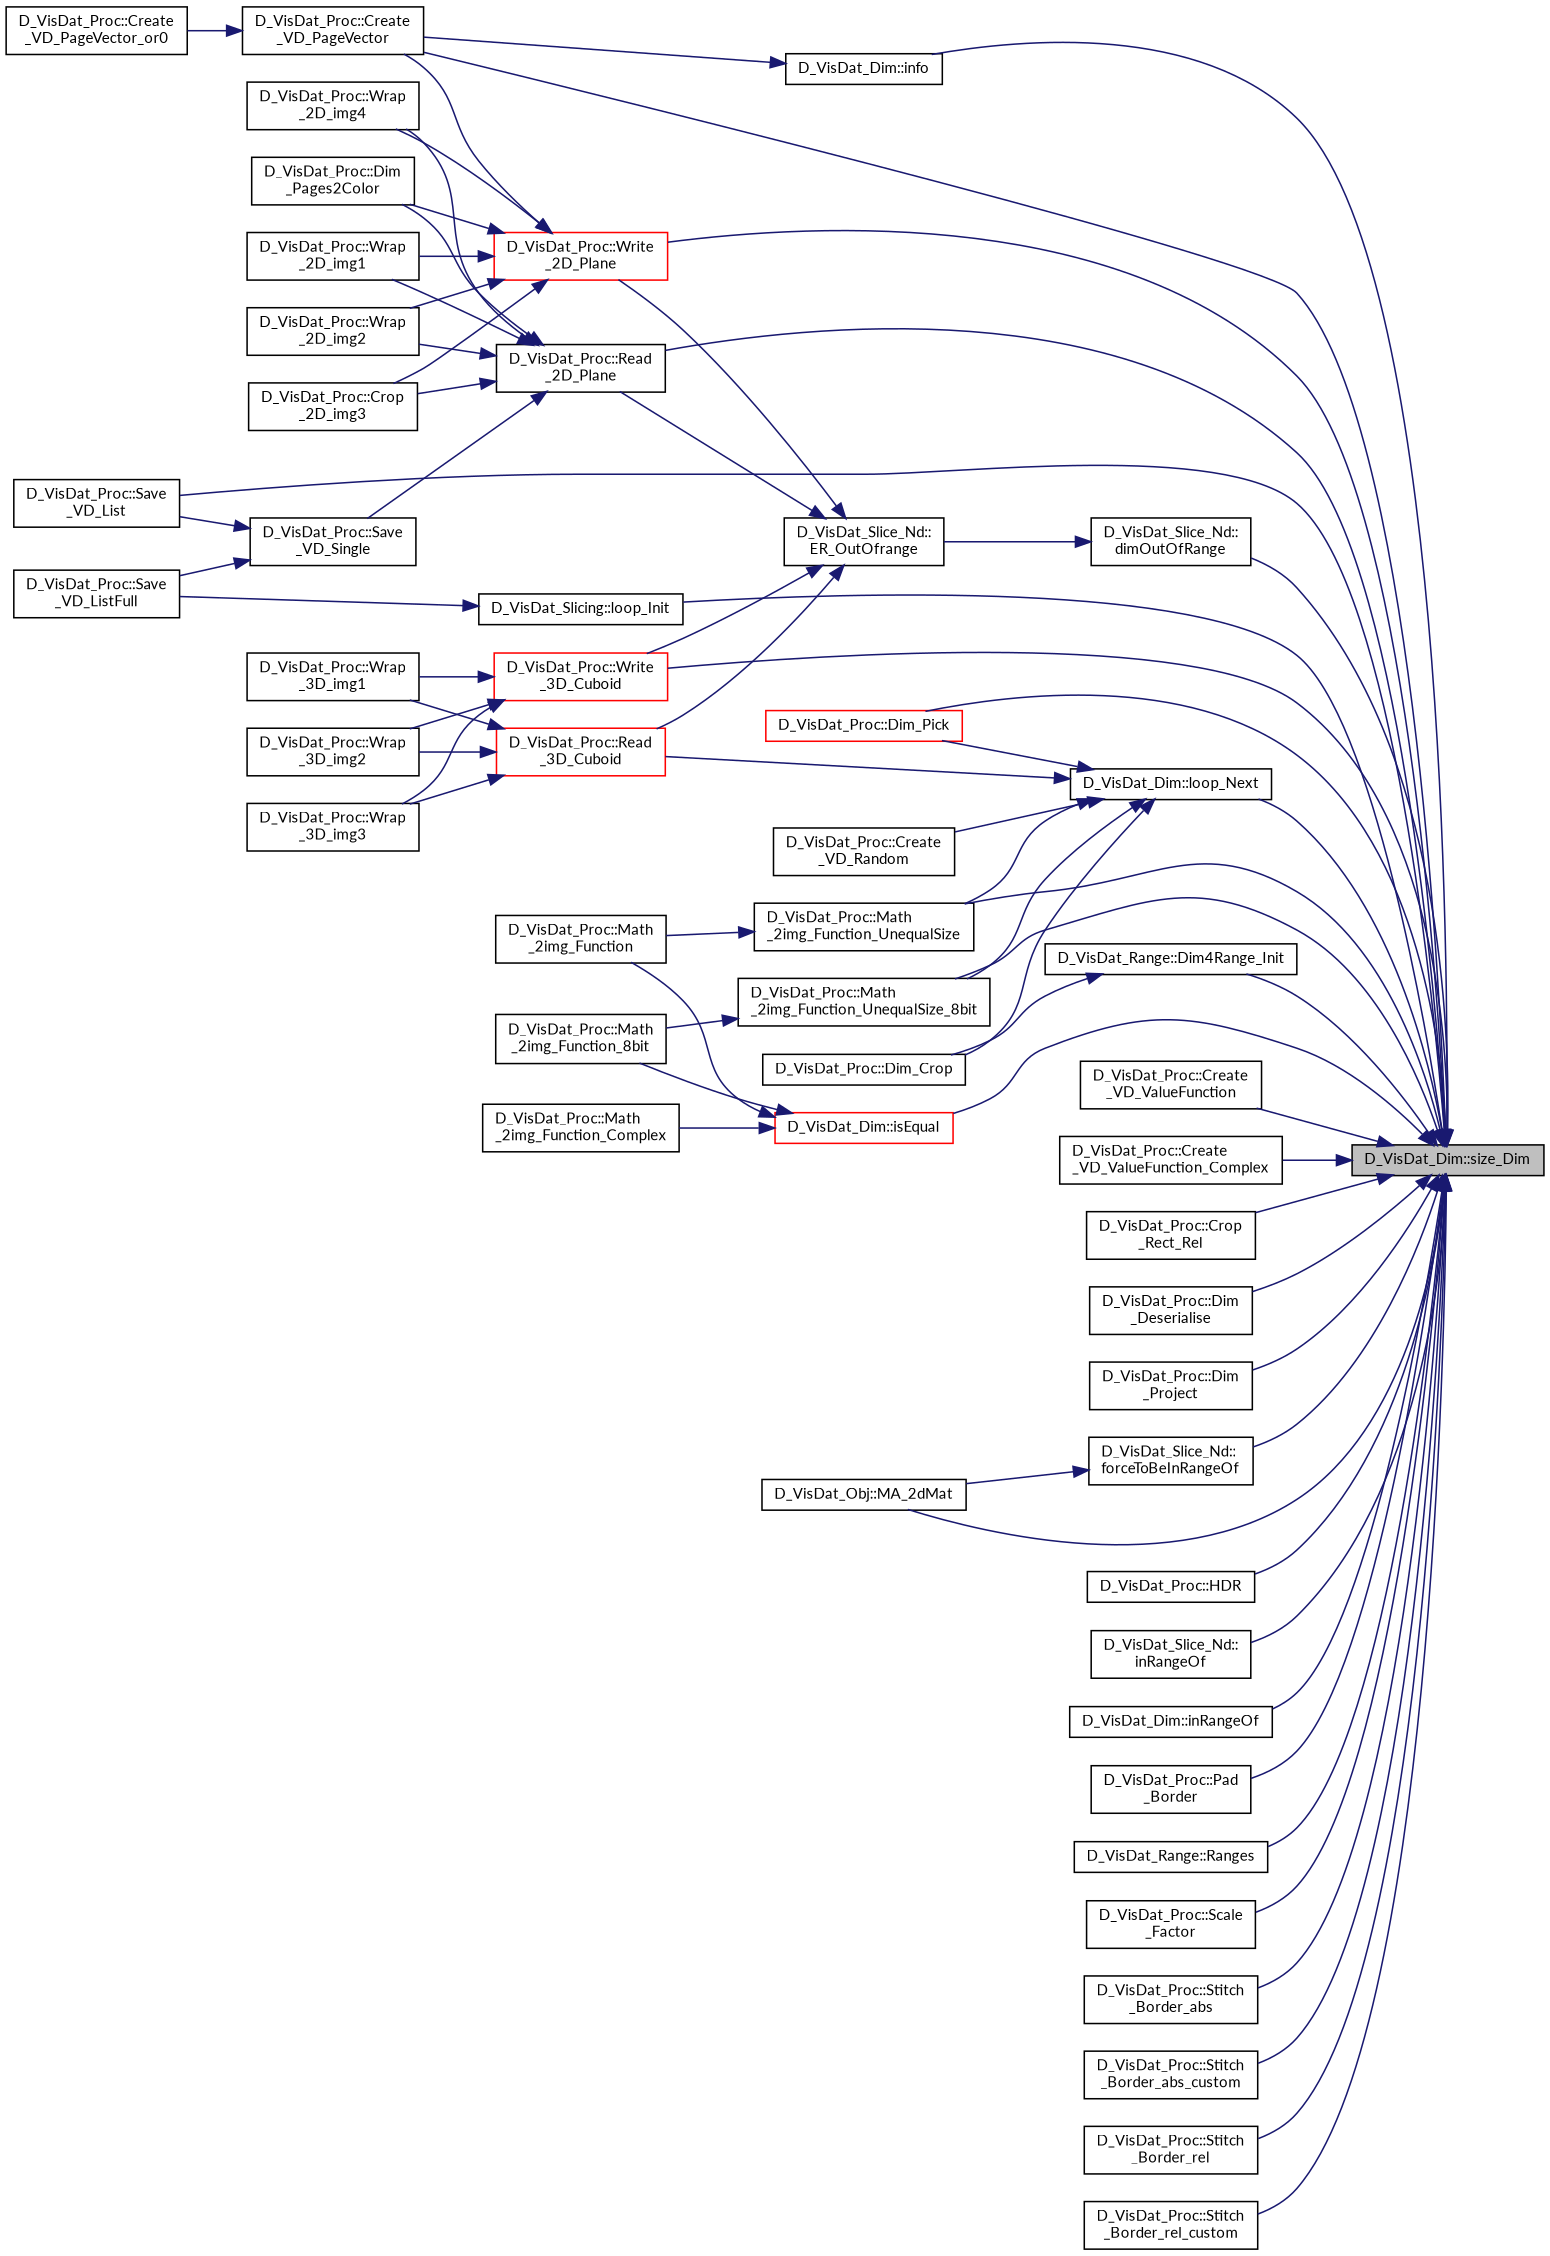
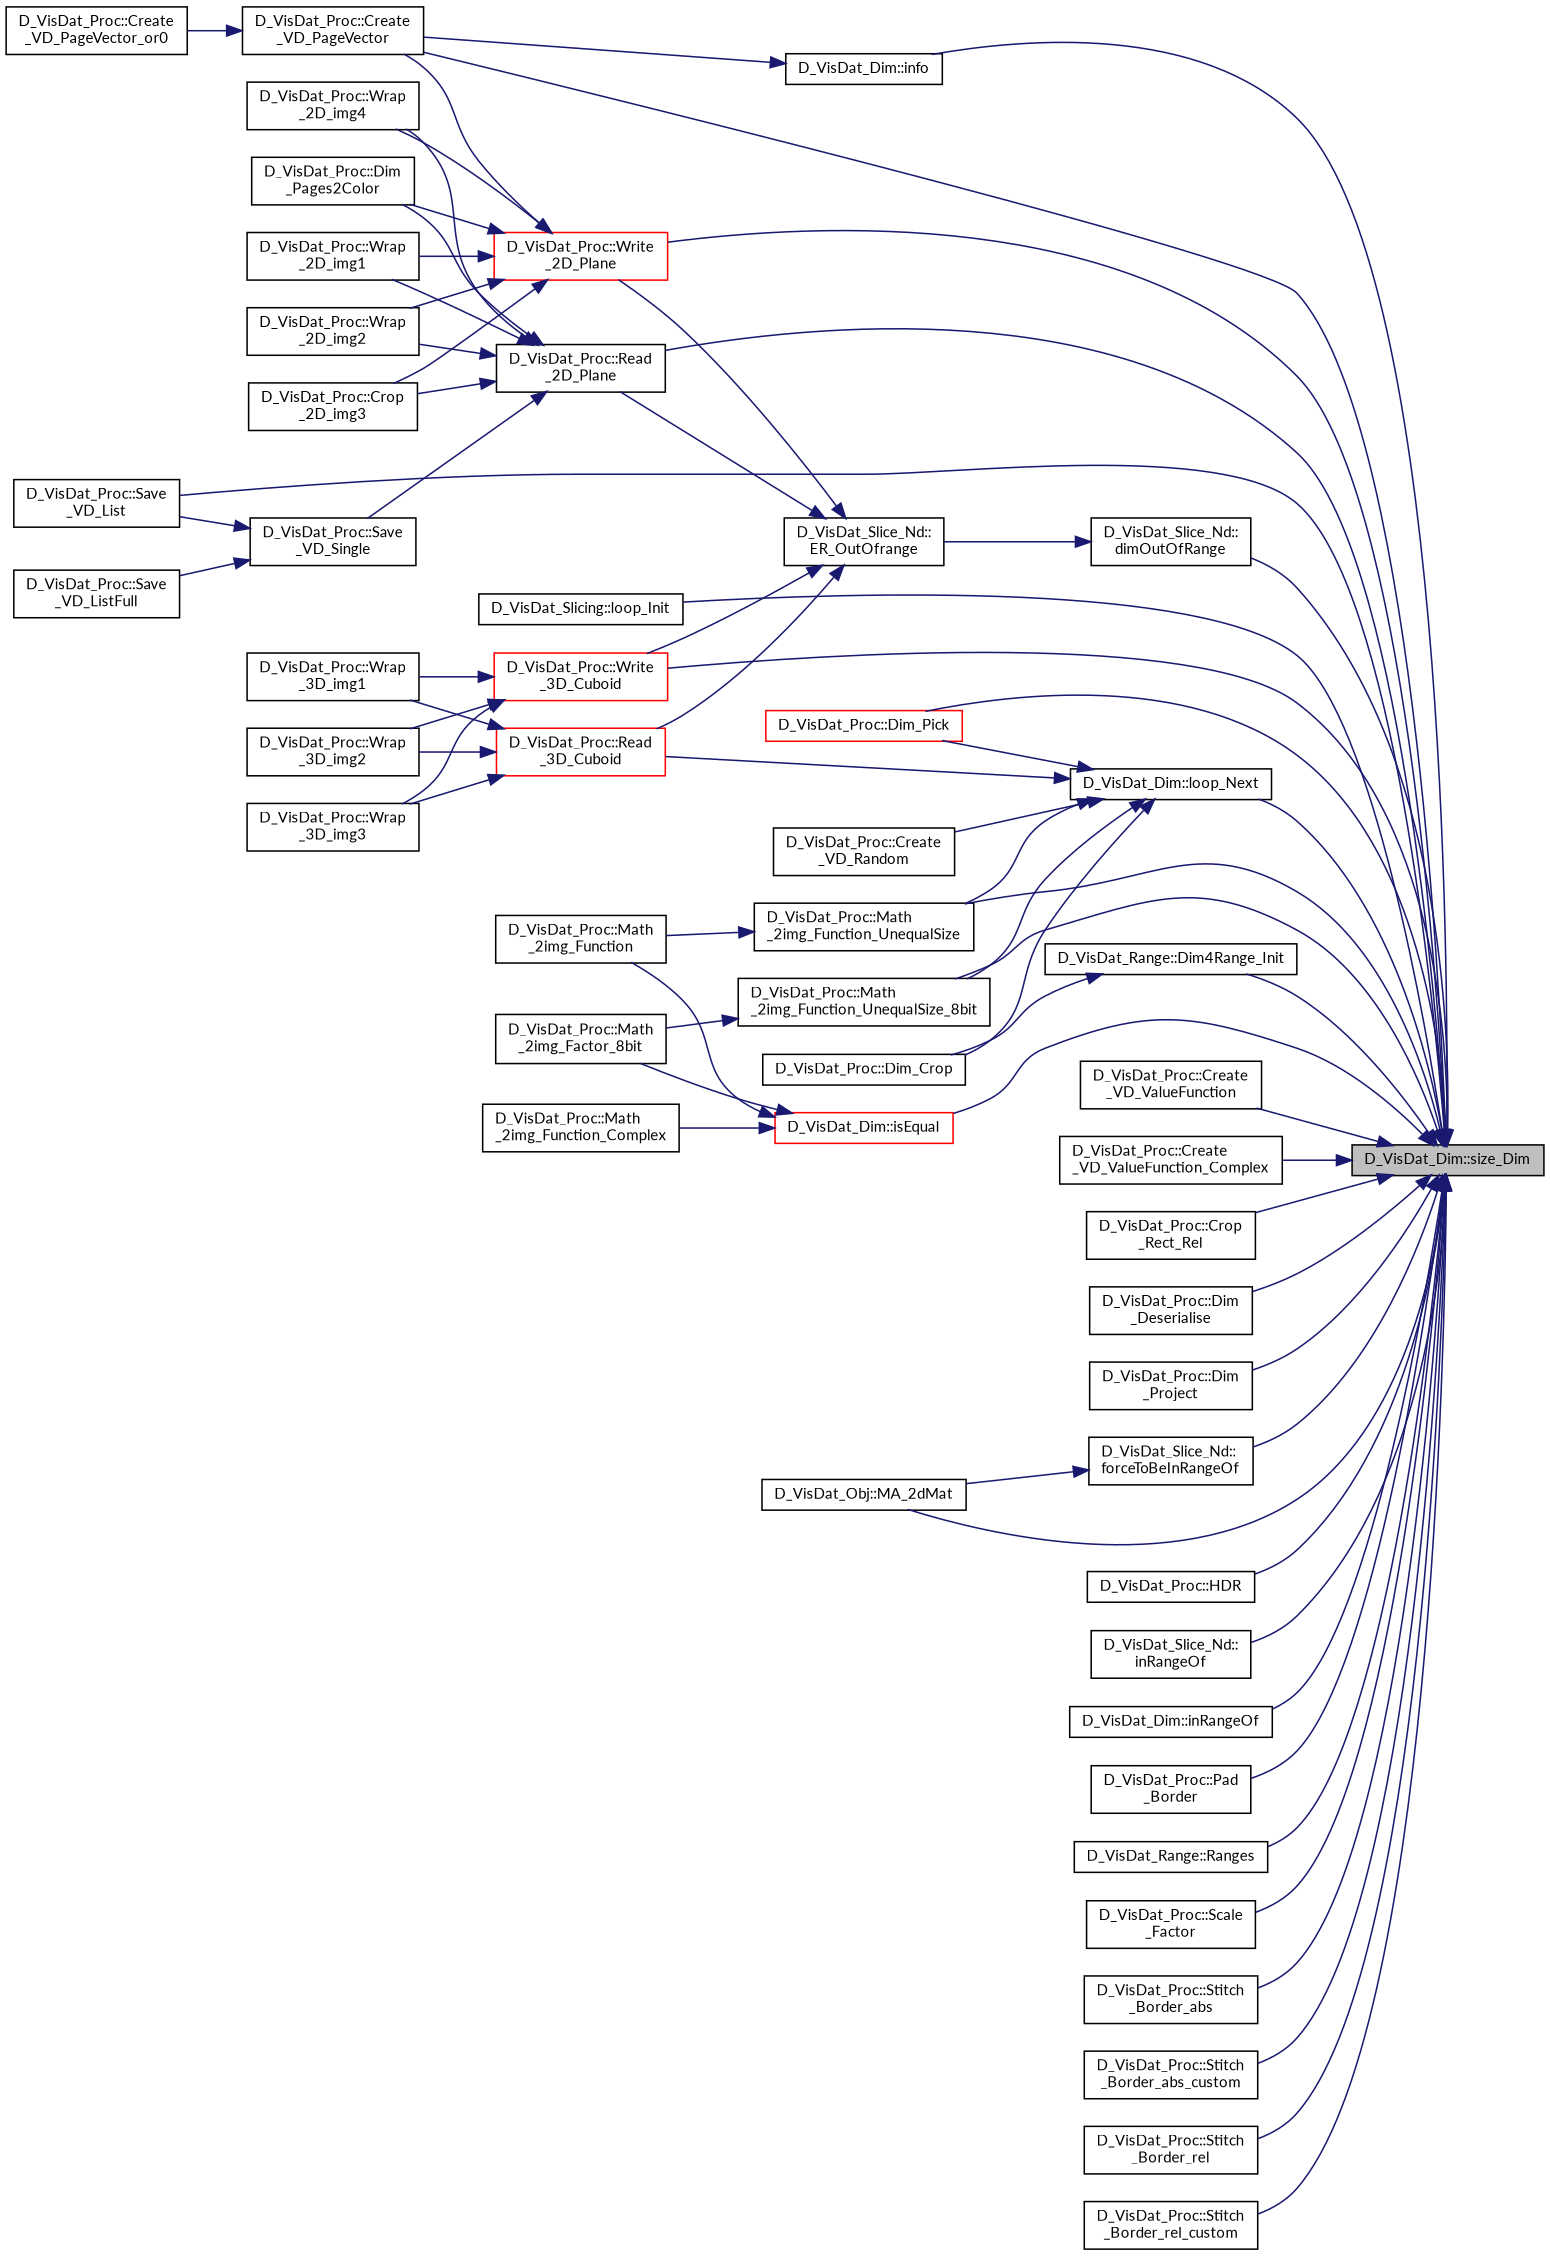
(321, 601) -> none
(581, 1039) -> (581, 1039)
